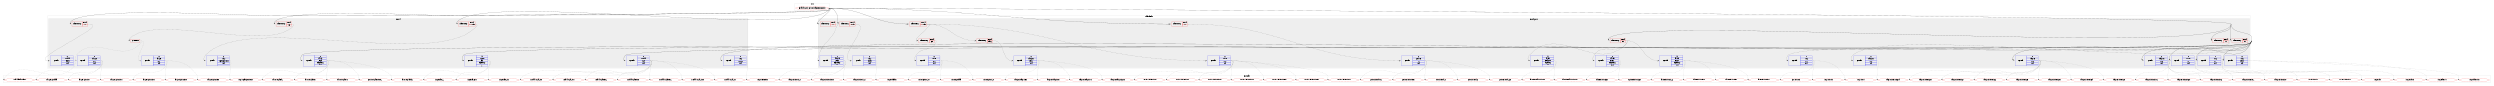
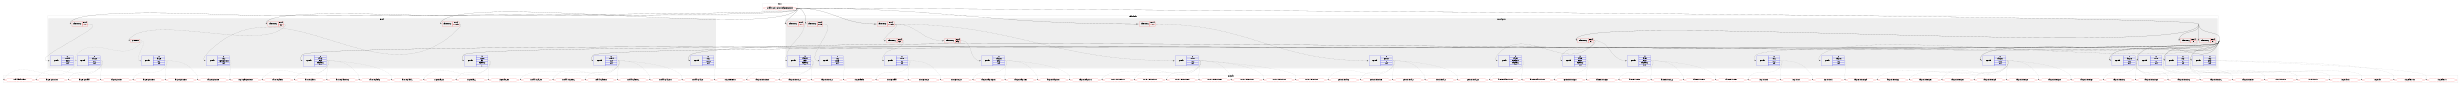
(375, 80) -> (342, 80)
(536, 80) -> none
(601, 80) -> (569, 80)
